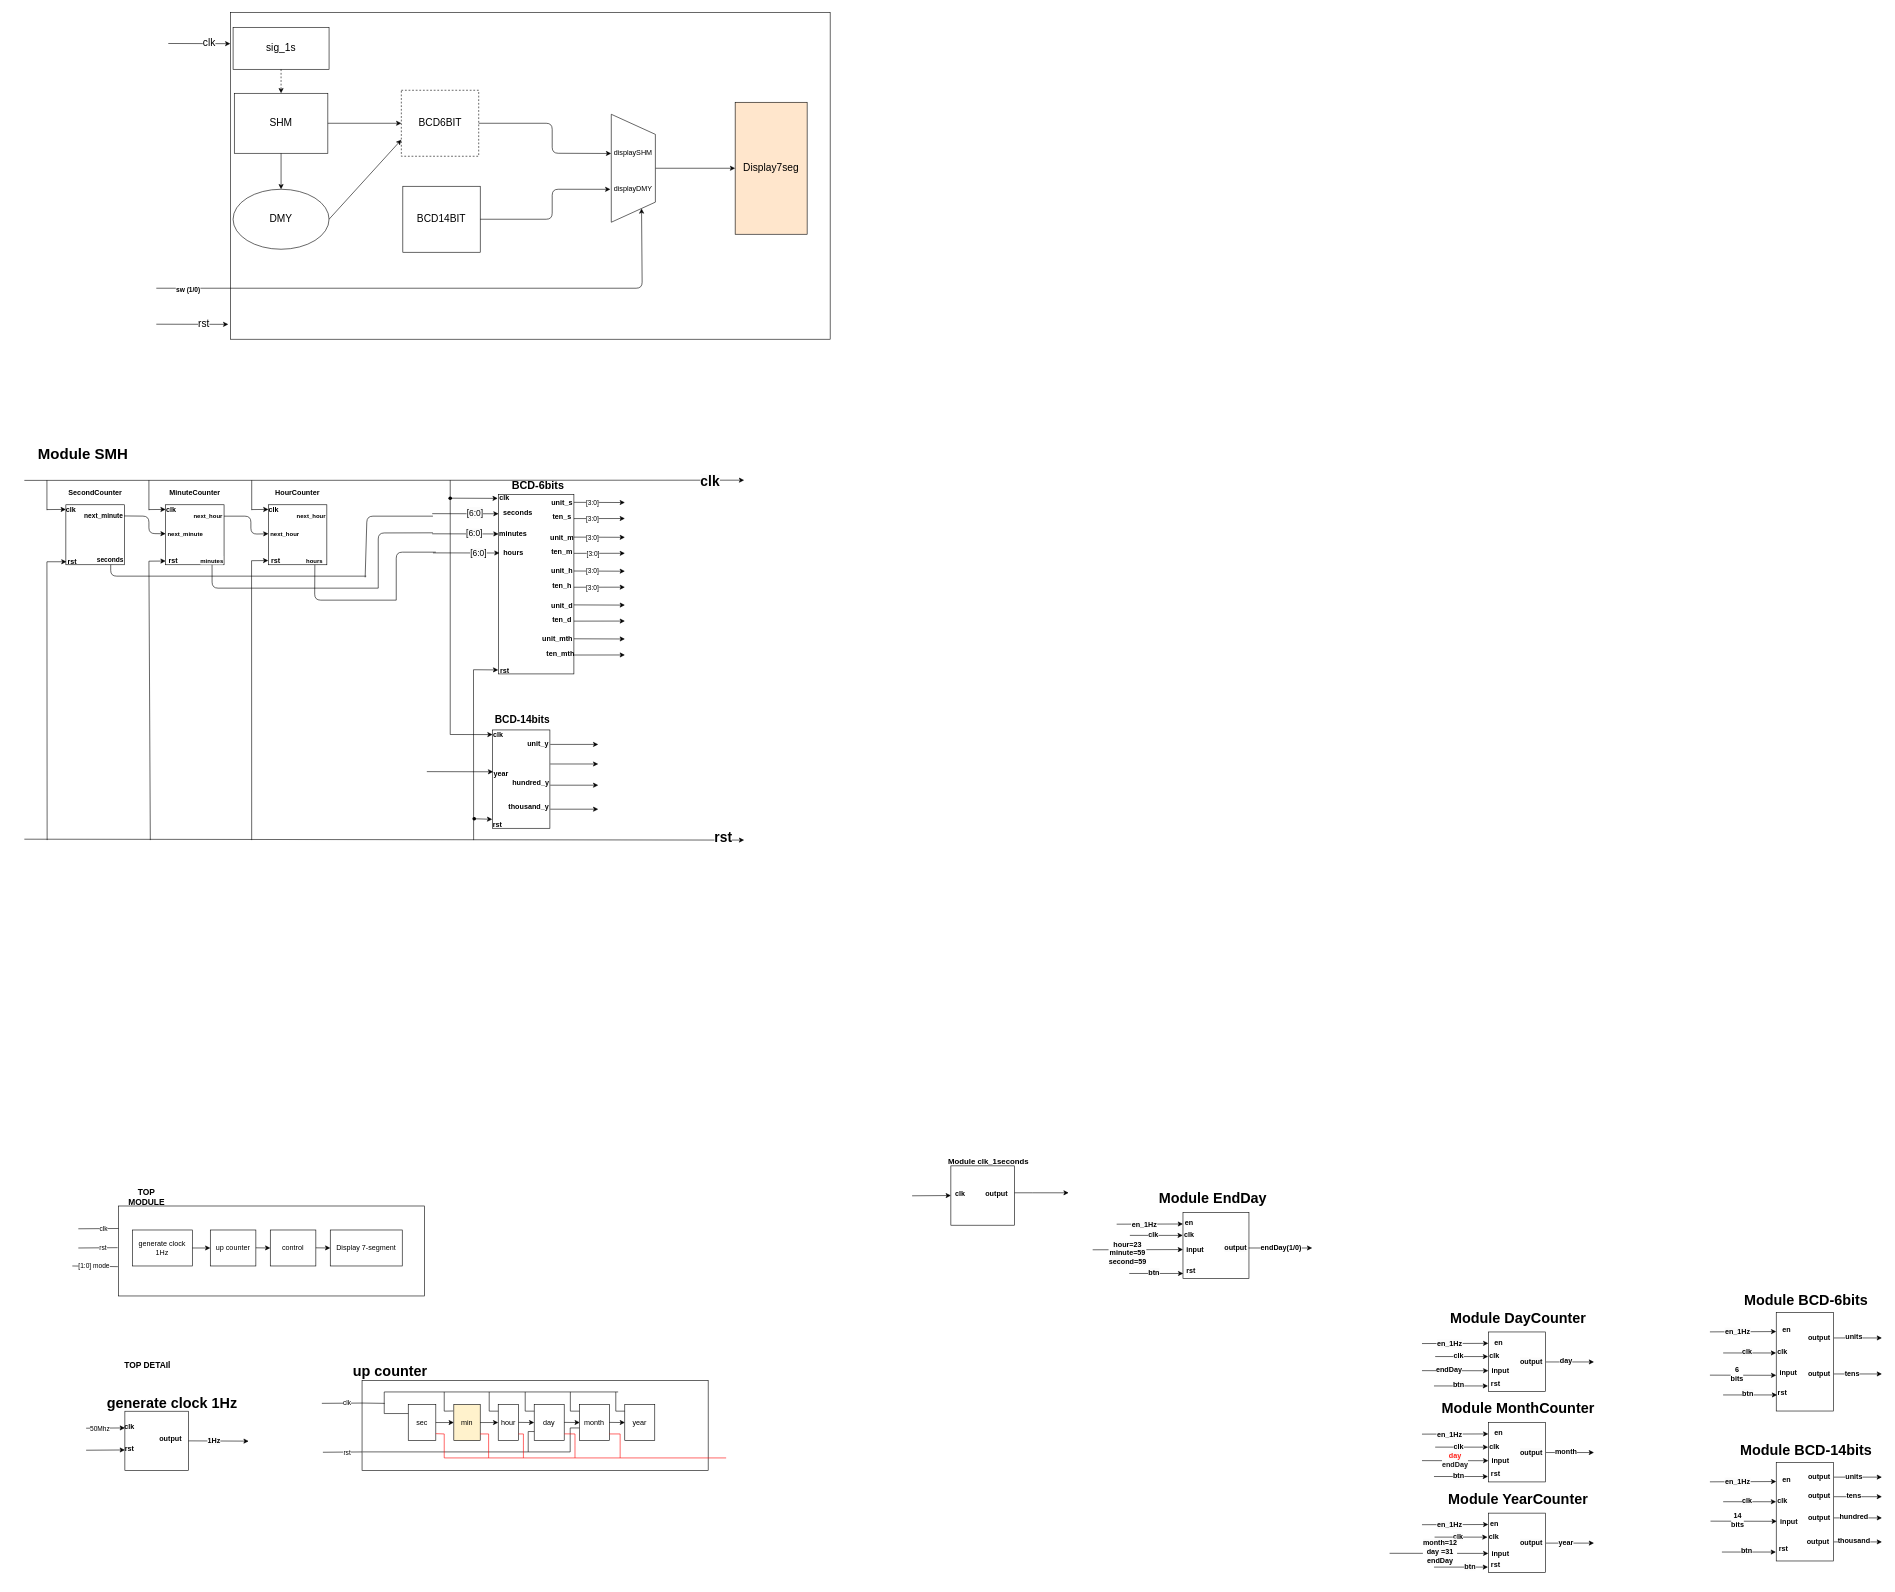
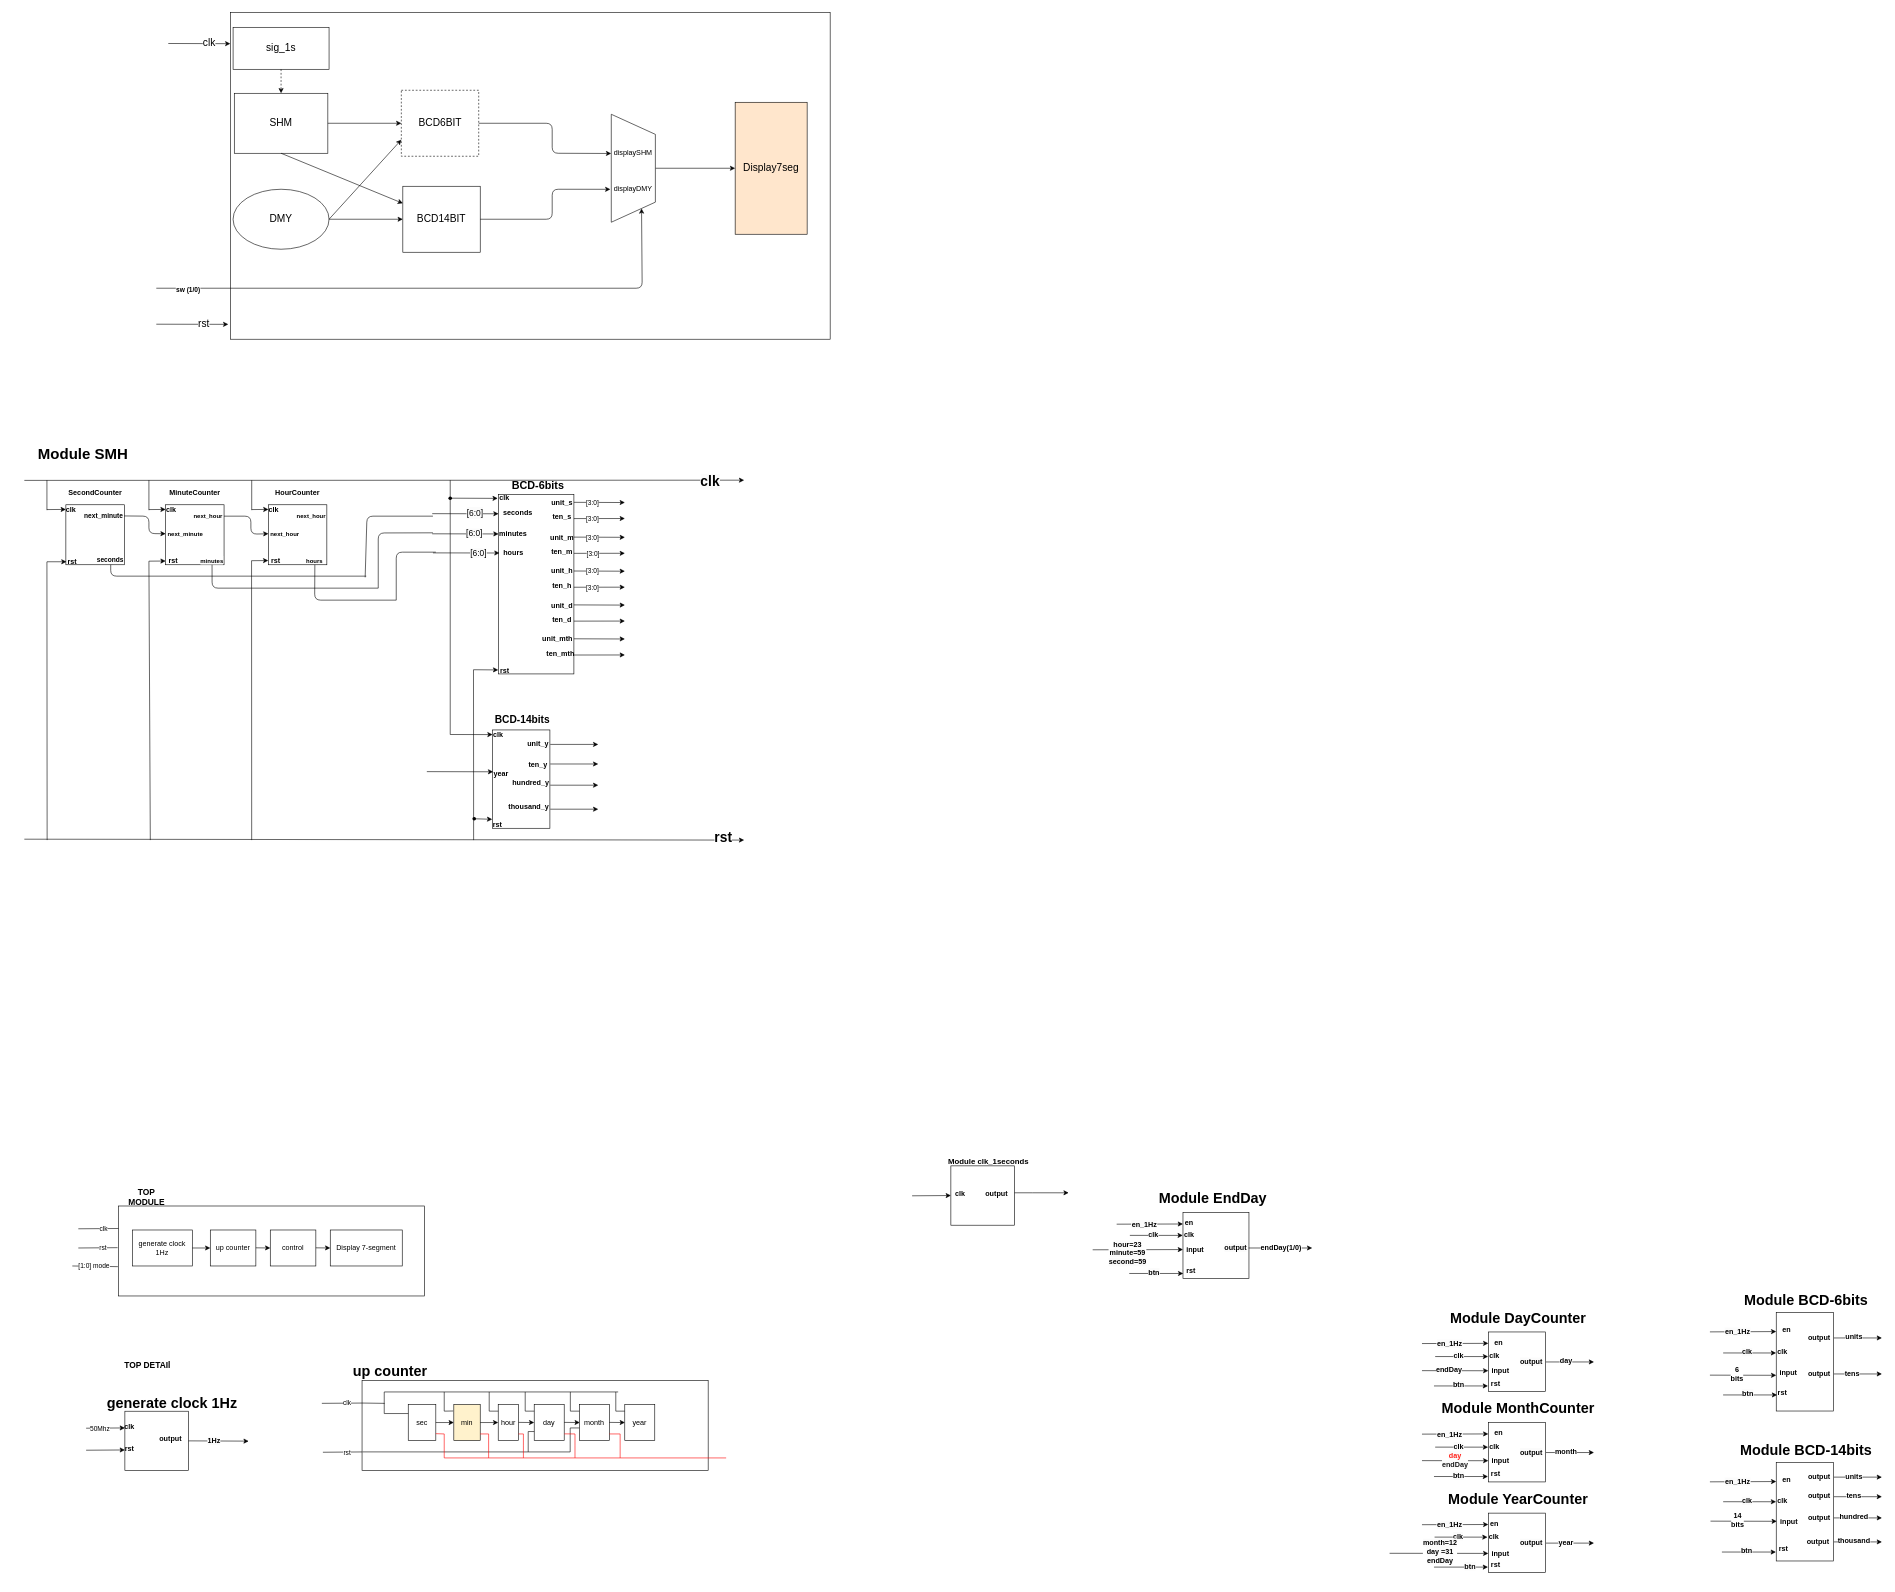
(281, 183) -> (341, 178)
none -> (397, 219)
none -> (538, 764)
